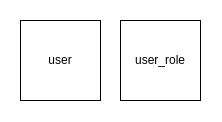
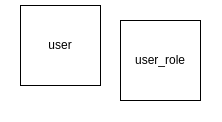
(61, 61) -> (61, 46)
